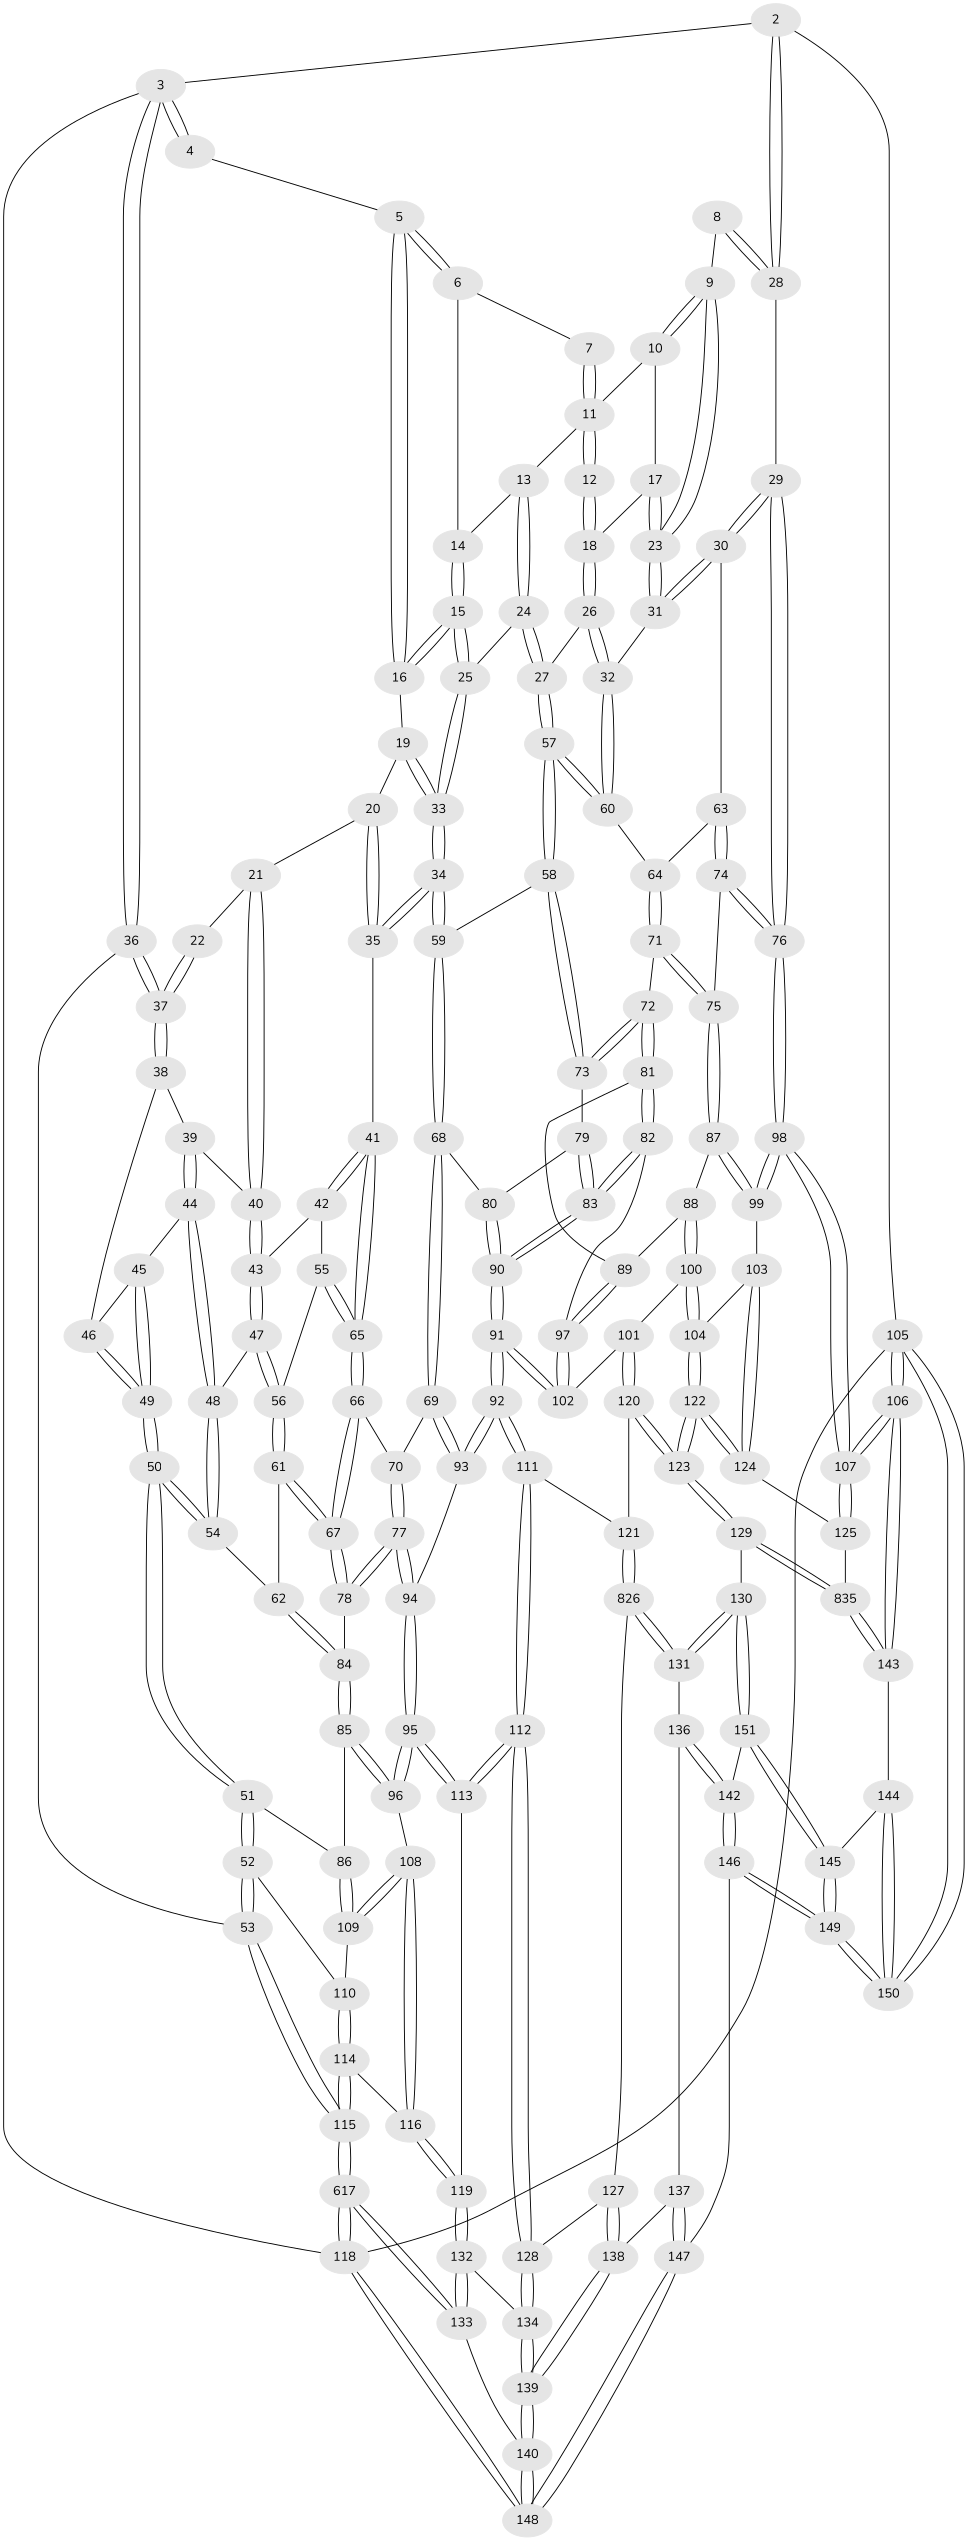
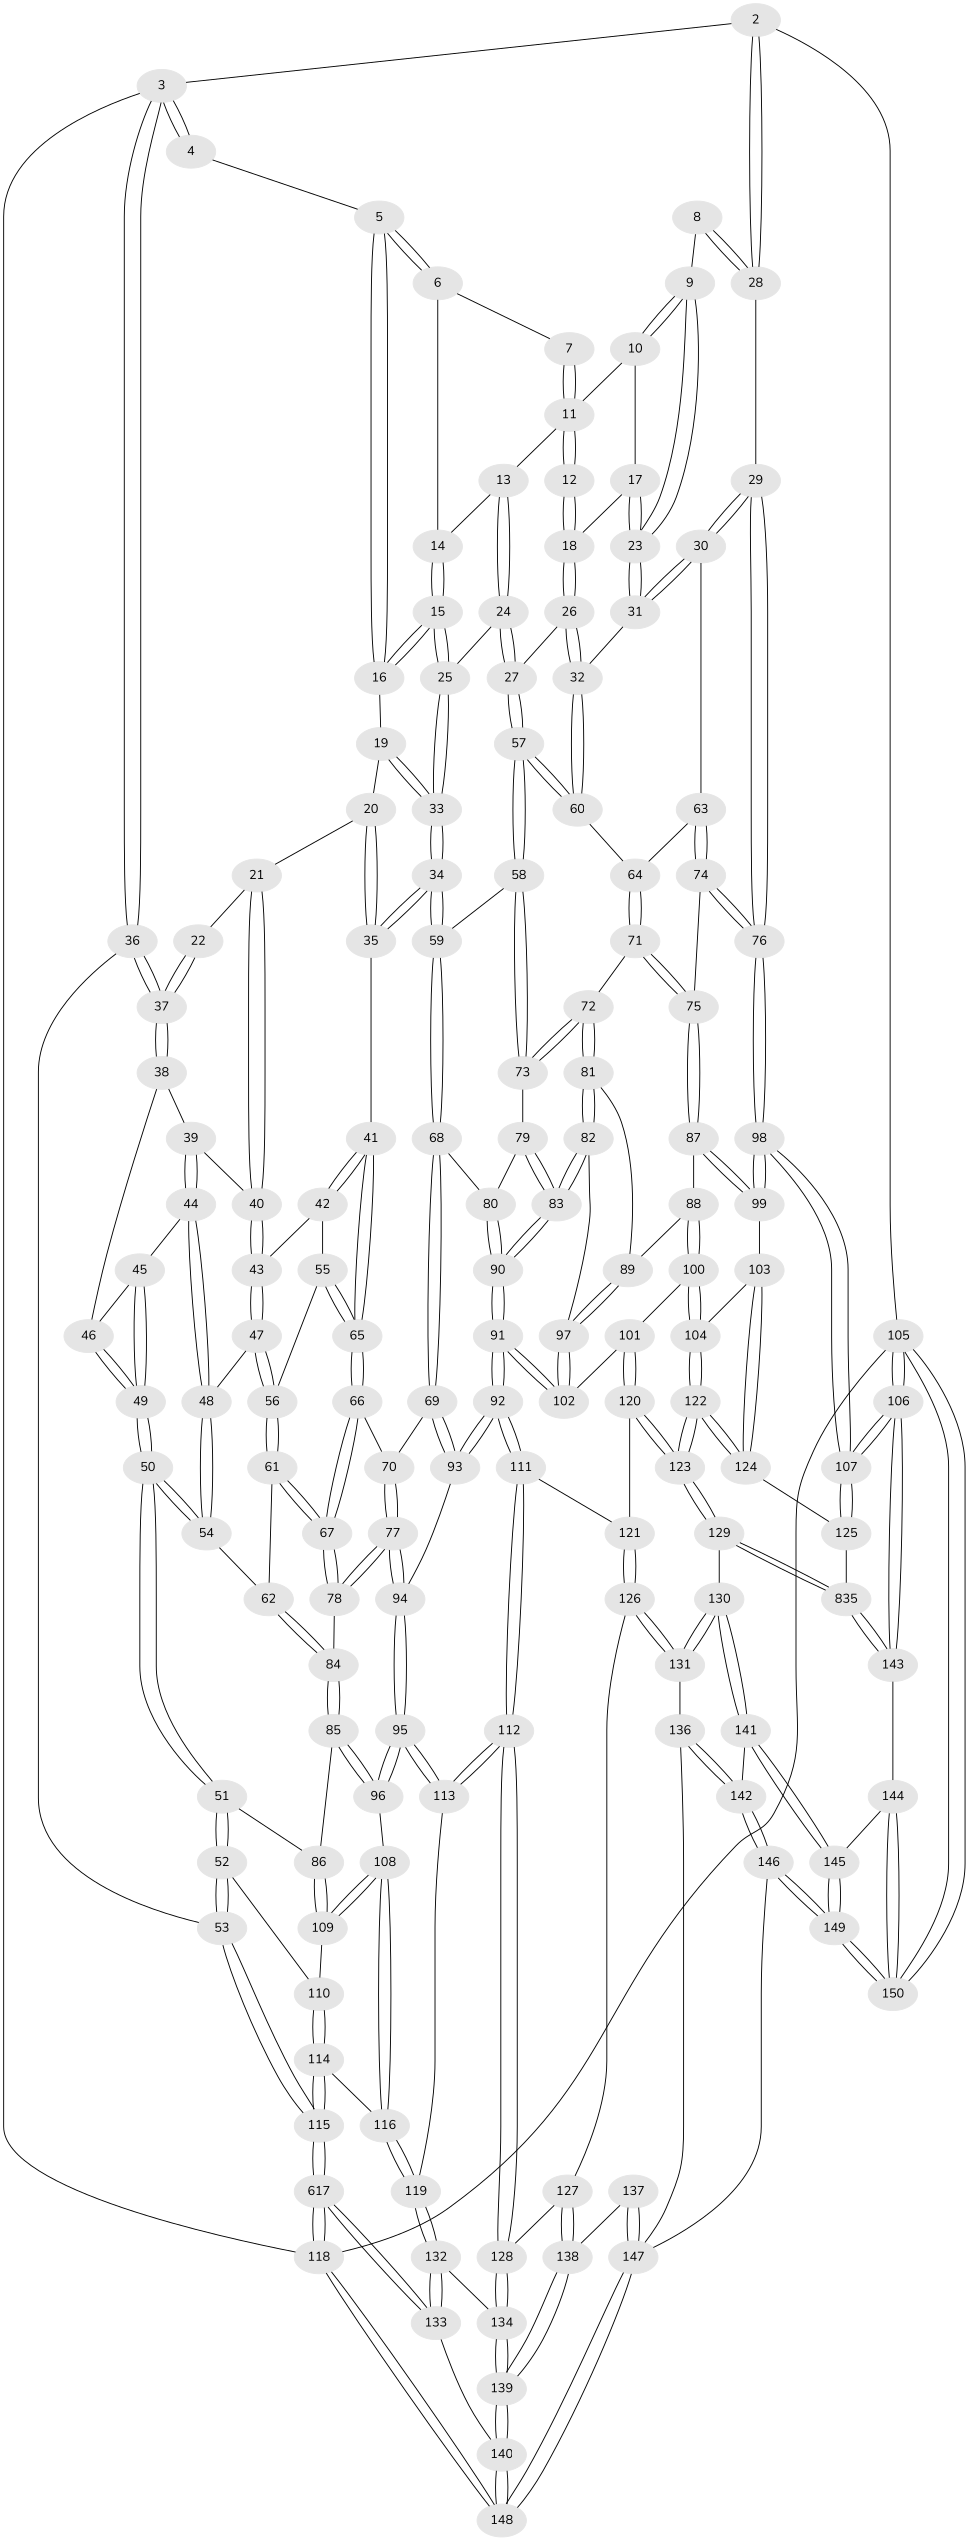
(629, 1599) -> (630, 1599)
(745, 1731) -> (746, 1731)
(679, 1961) -> (684, 1999)
